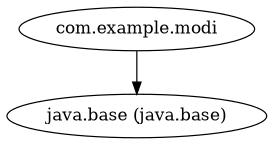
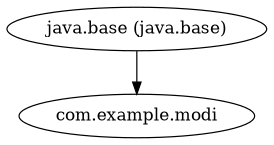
(137, 67) -> (137, 67)
